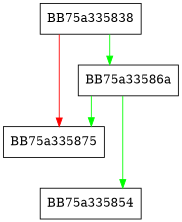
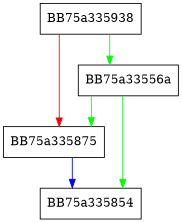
(91, 19) -> (91, 19)
(128, 80) -> (128, 80)
none -> (72, 168)
